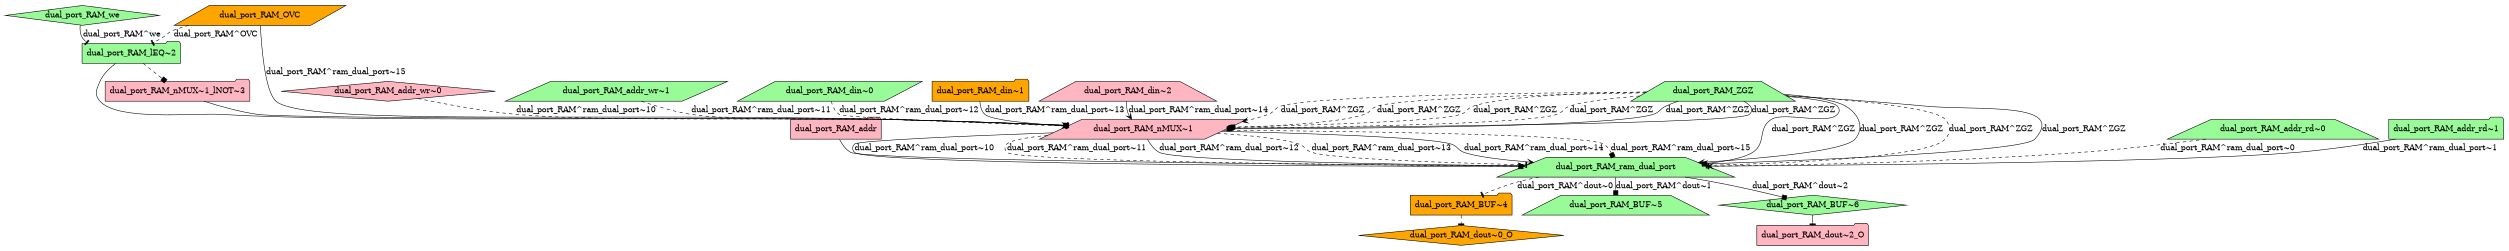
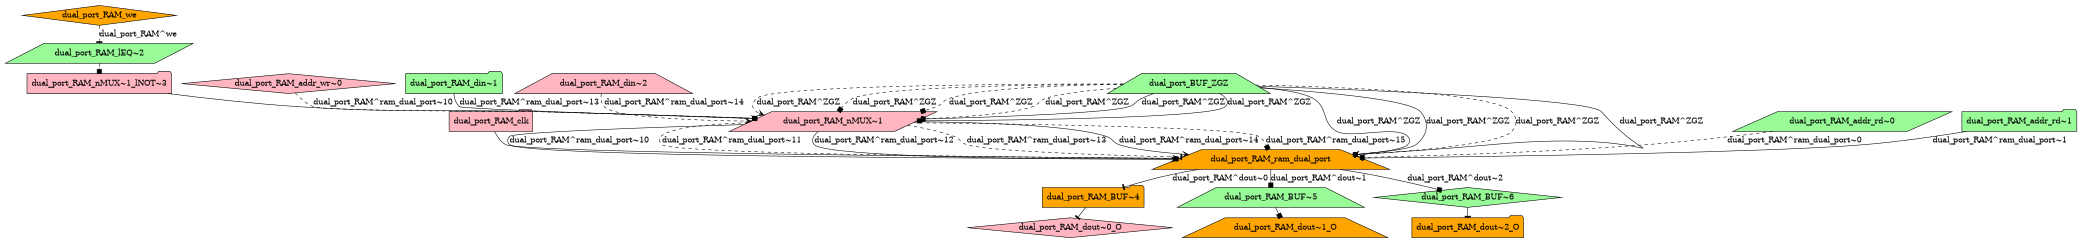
(82, 15) -> (99, 15)
(260, 15) -> none
(81, 34) -> (99, 33)
(131, 53) -> (99, 53)
(616, 91) -> none
(830, 91) -> none
(980, 91) -> (454, 84)
(1713, 91) -> (1189, 84)
(1127, 108) -> (667, 118)
(559, 119) -> none
(836, 129) -> (491, 122)
(2273, 129) -> (1842, 122)
(1958, 159) -> (1570, 150)
(2055, 162) -> (1666, 153)
(1616, 167) -> (1271, 160)
(1511, 184) -> (1162, 177)
(1461, 219) -> (1082, 212)
none -> (1285, 228)
(1461, 235) -> (1070, 228)
(1813, 235) -> (1468, 228)
